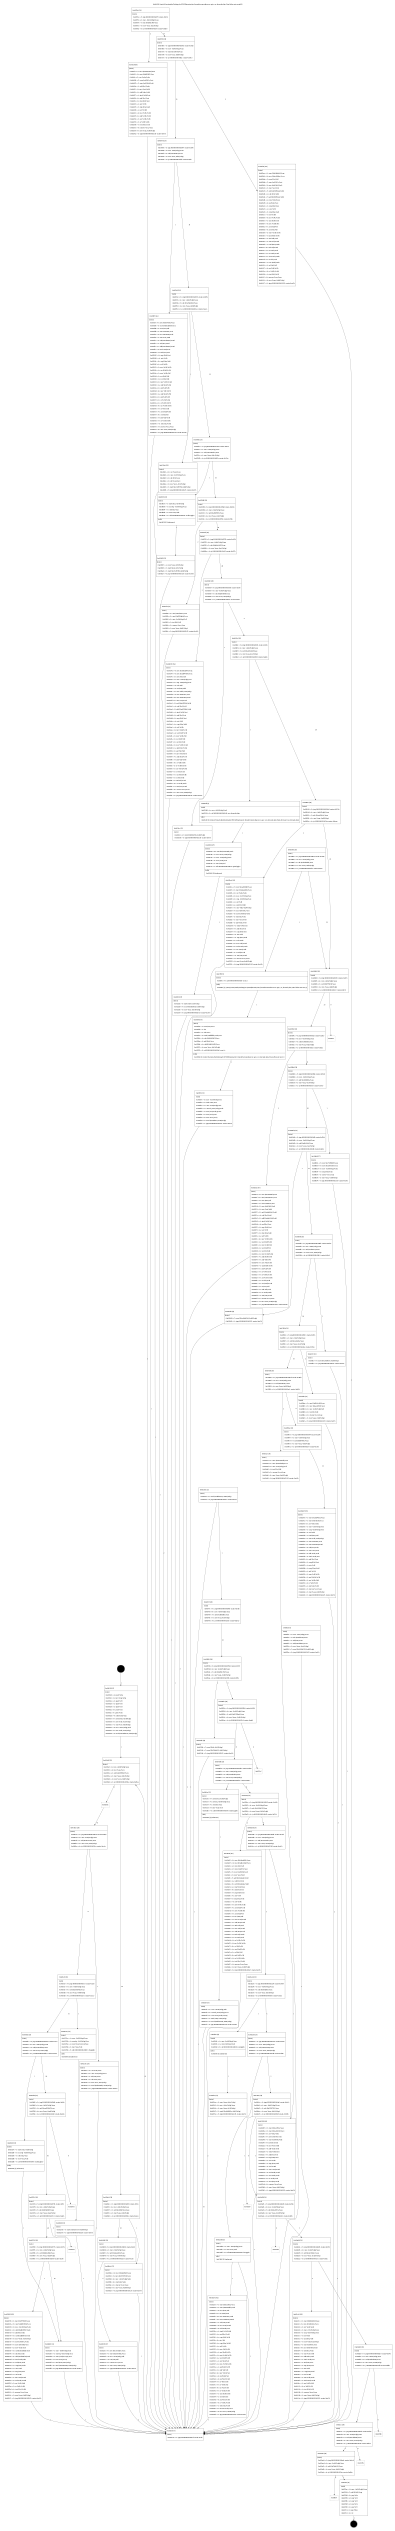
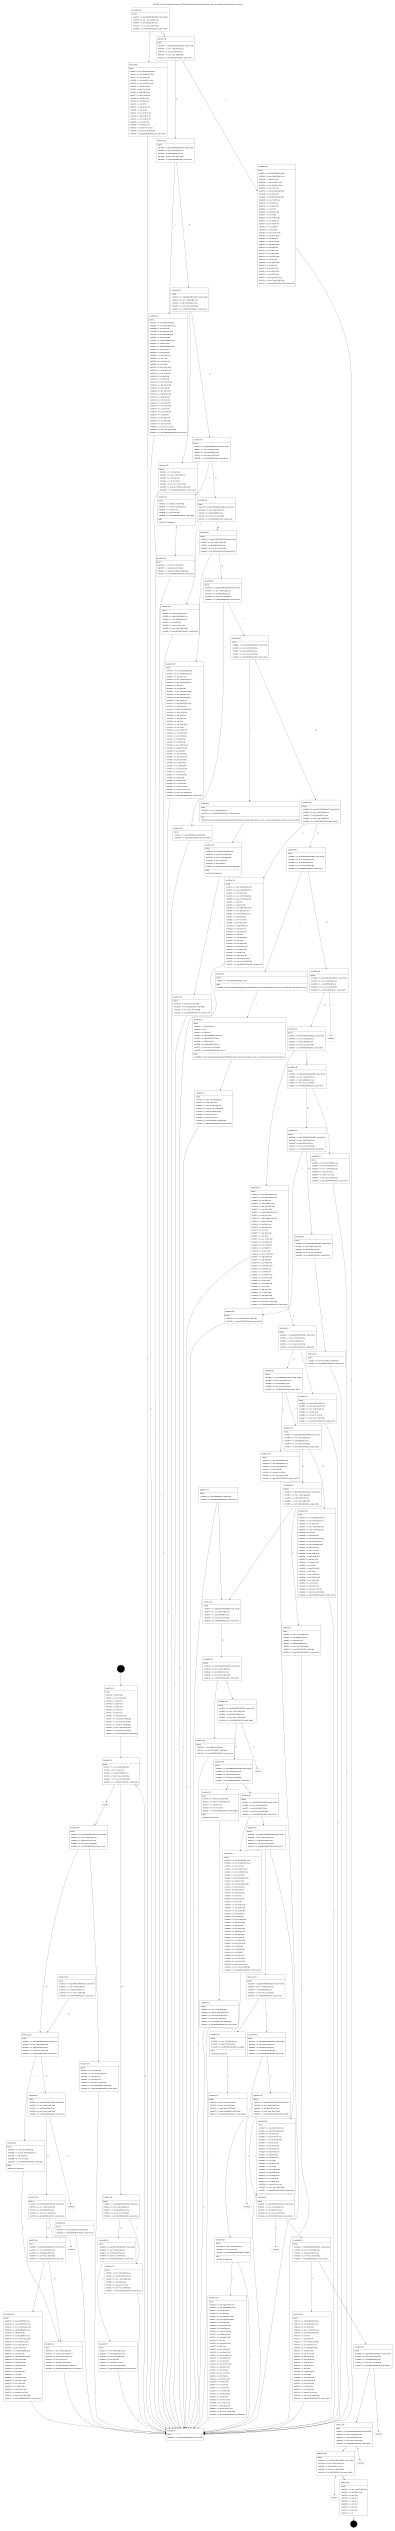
(330, 896) -> (314, 835)
(305, 1291) -> (291, 1316)
none -> (302, 1495)
(83, 1911) -> (51, 1938)
(78, 2044) -> none
